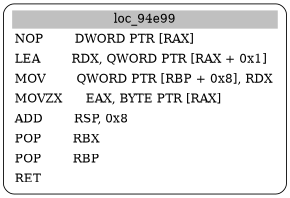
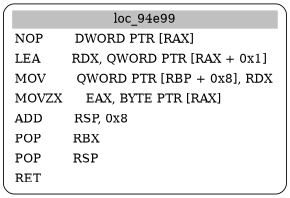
(57, 159) -> (57, 159)
